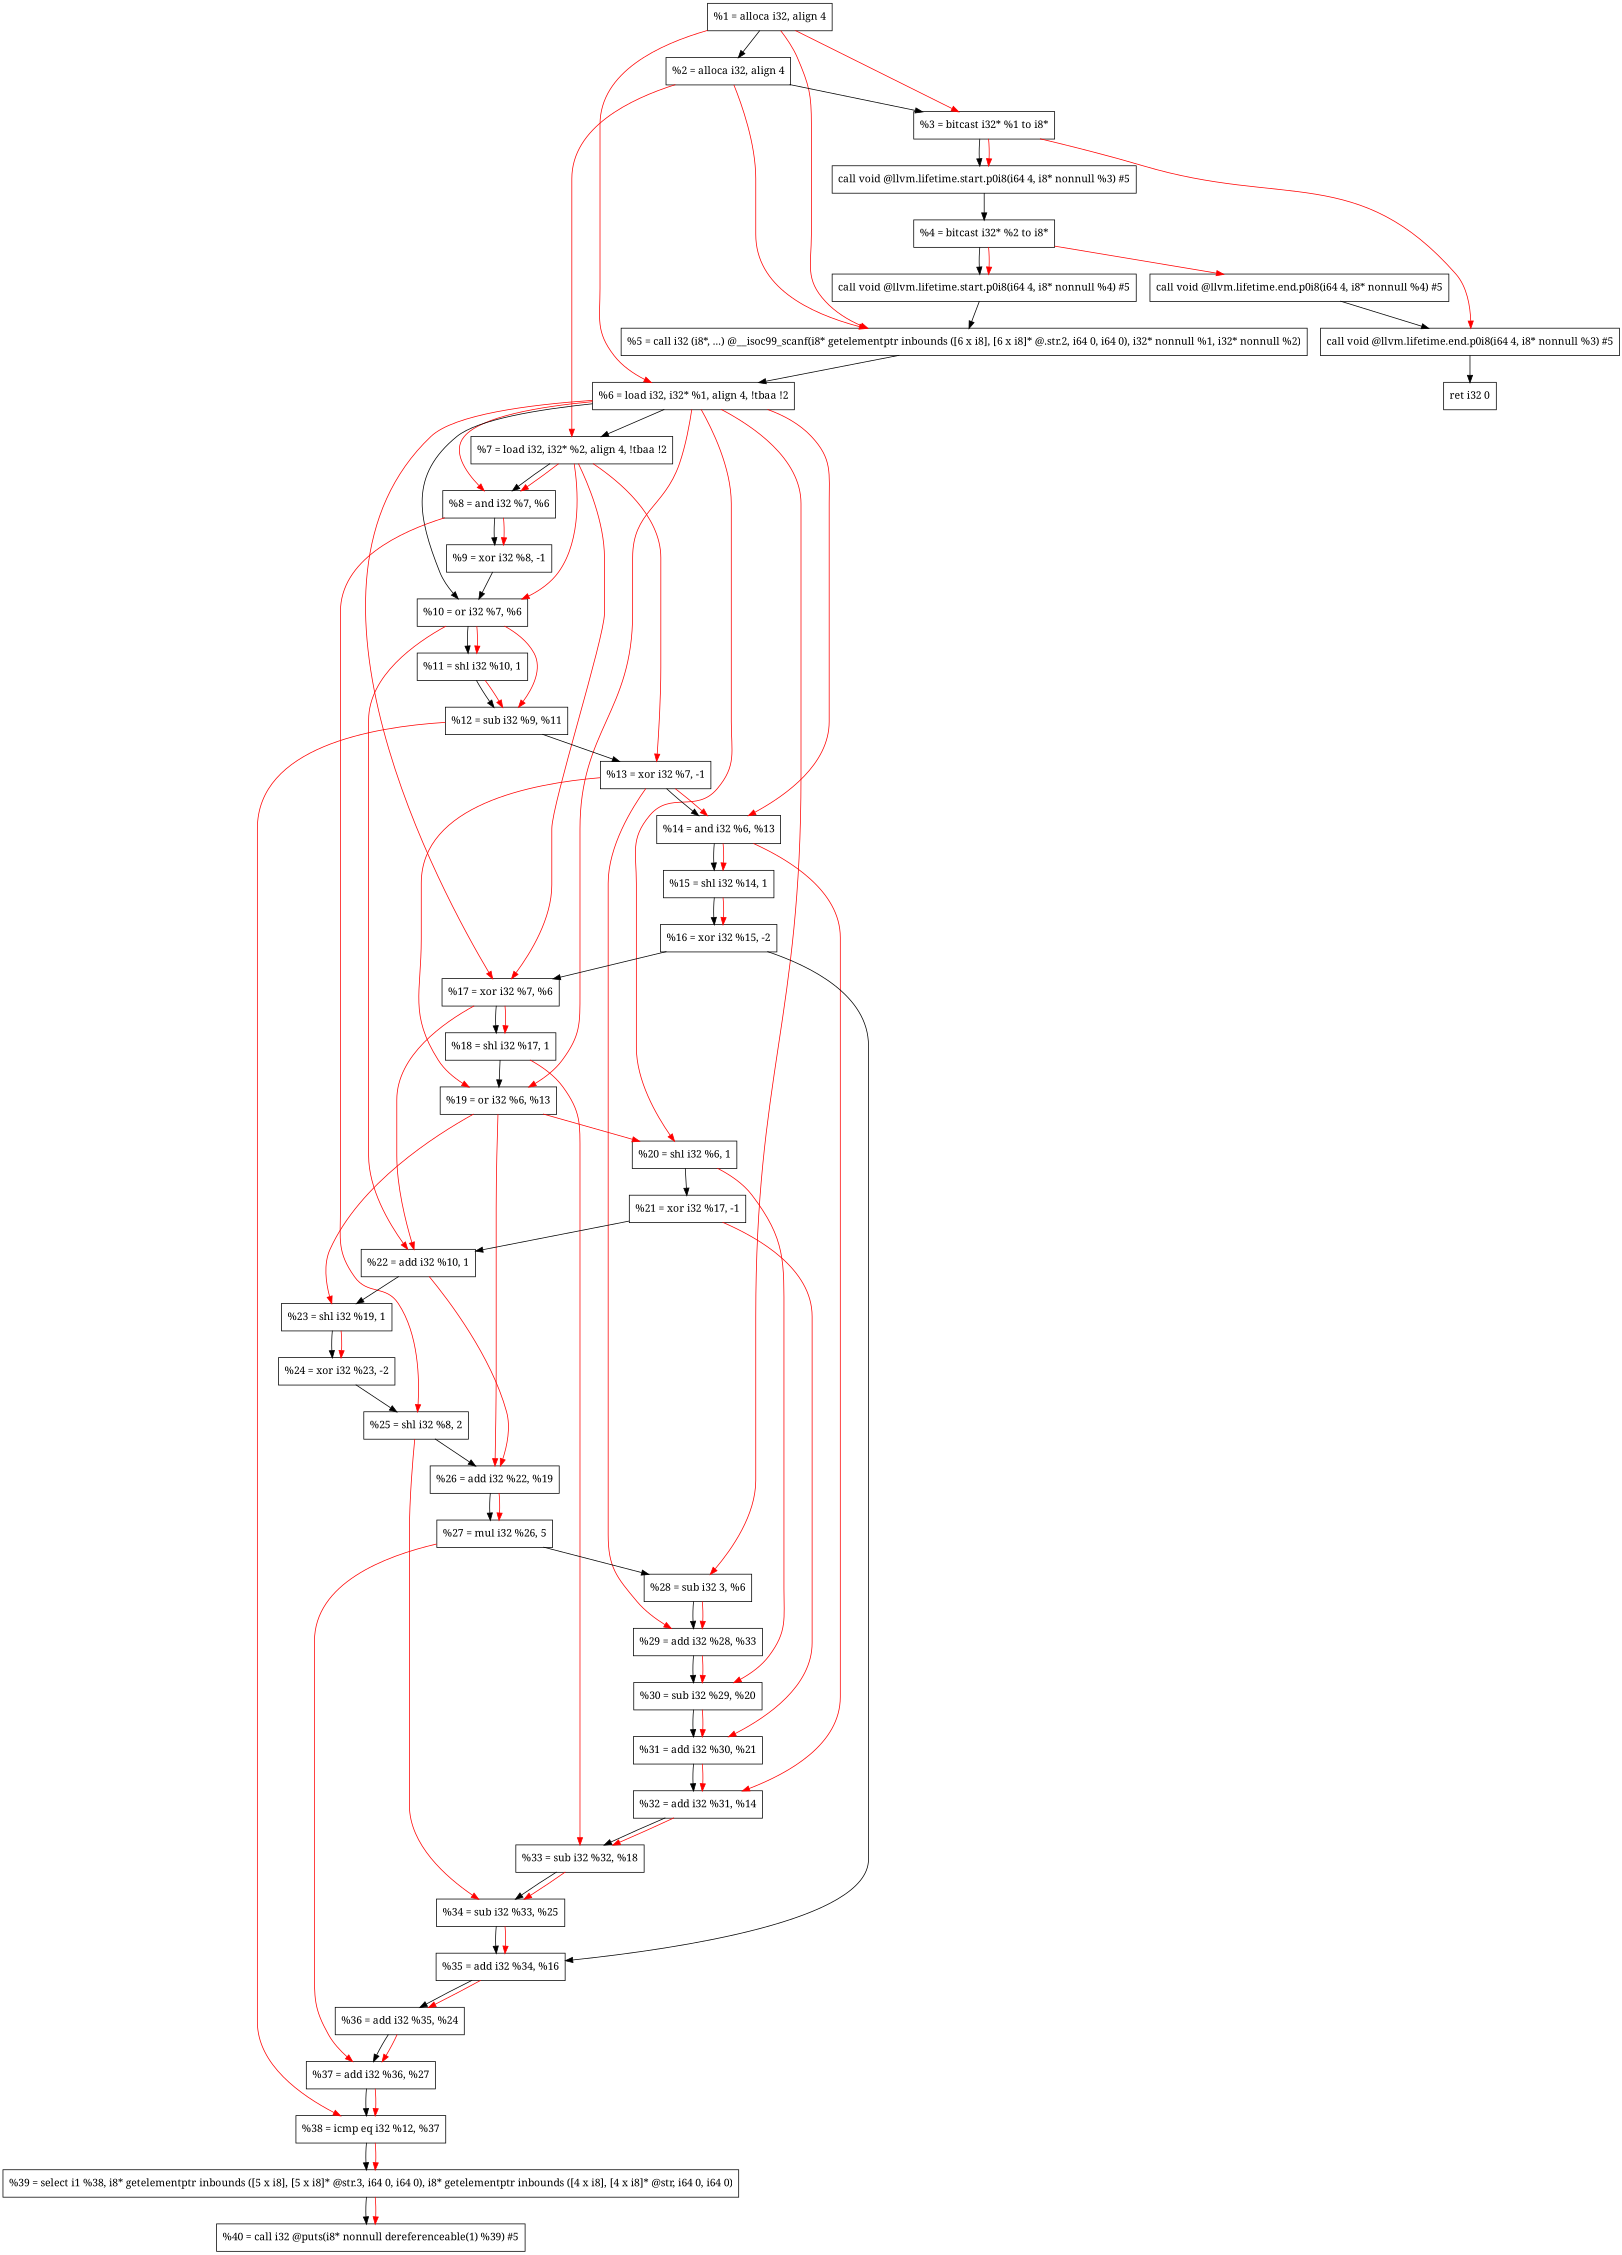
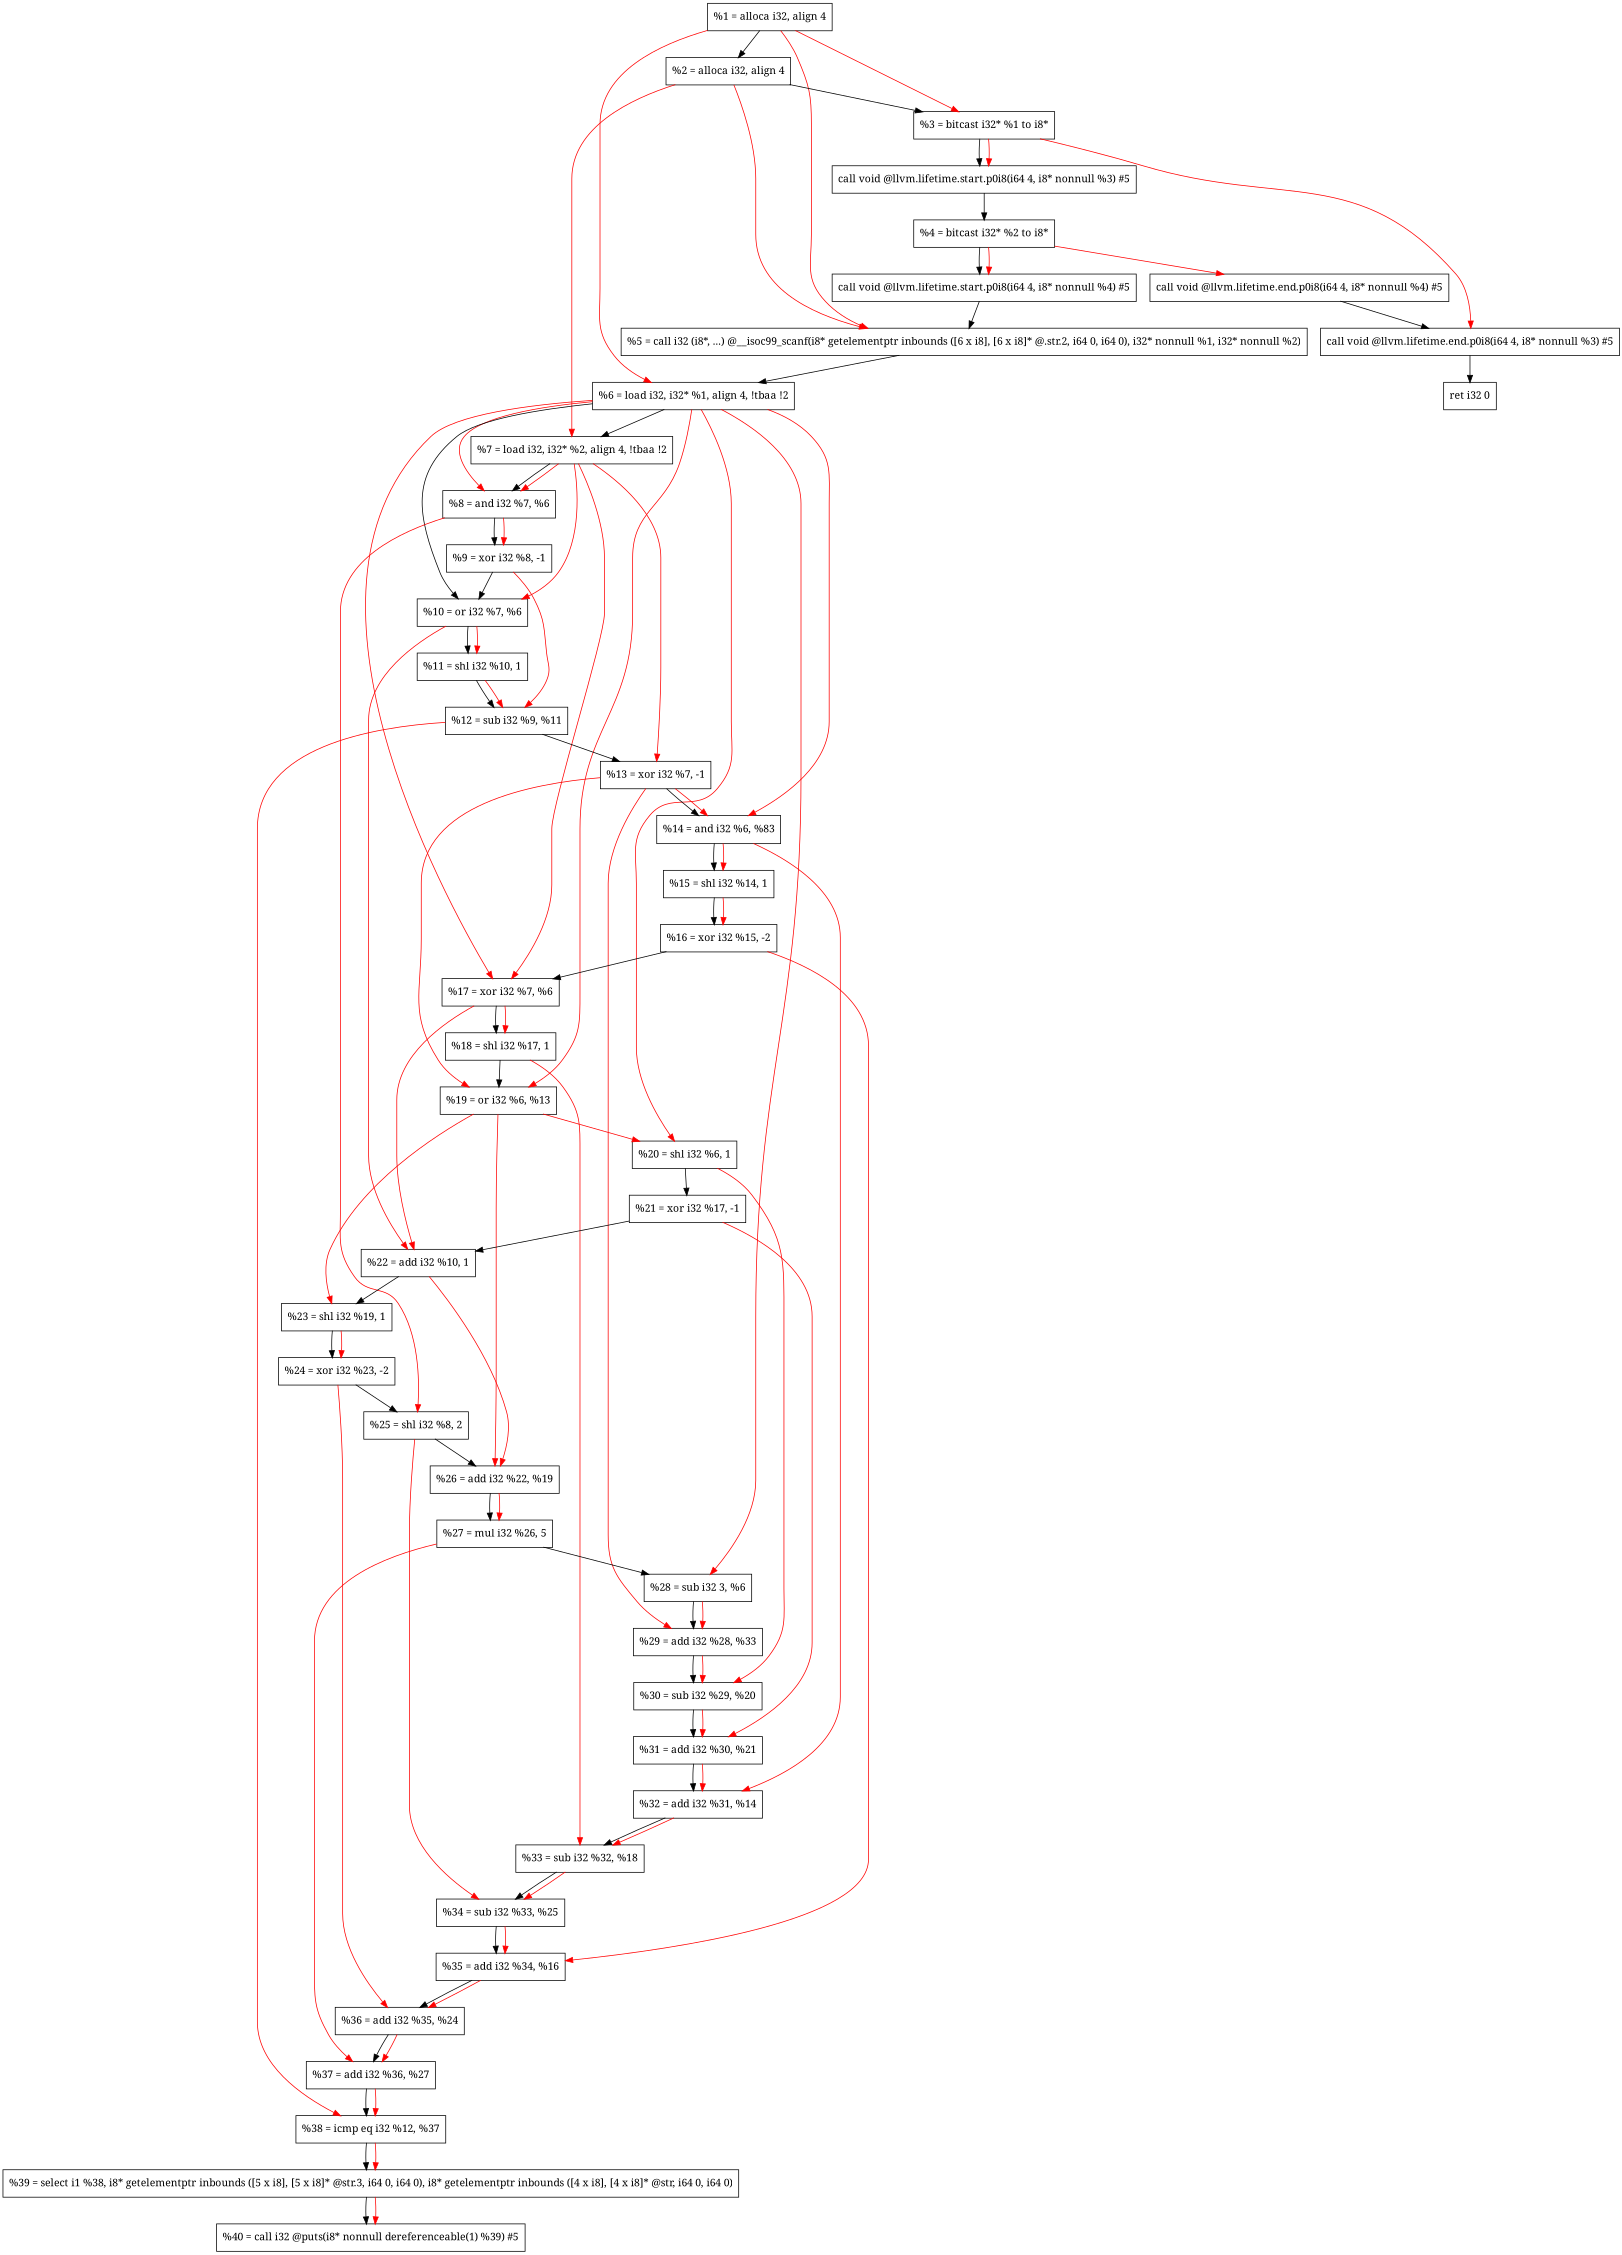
(536, 659) -> (545, 636)
(719, 830) -> (719, 830)
(868, 1541) -> (868, 1541)
none -> (343, 1699)
